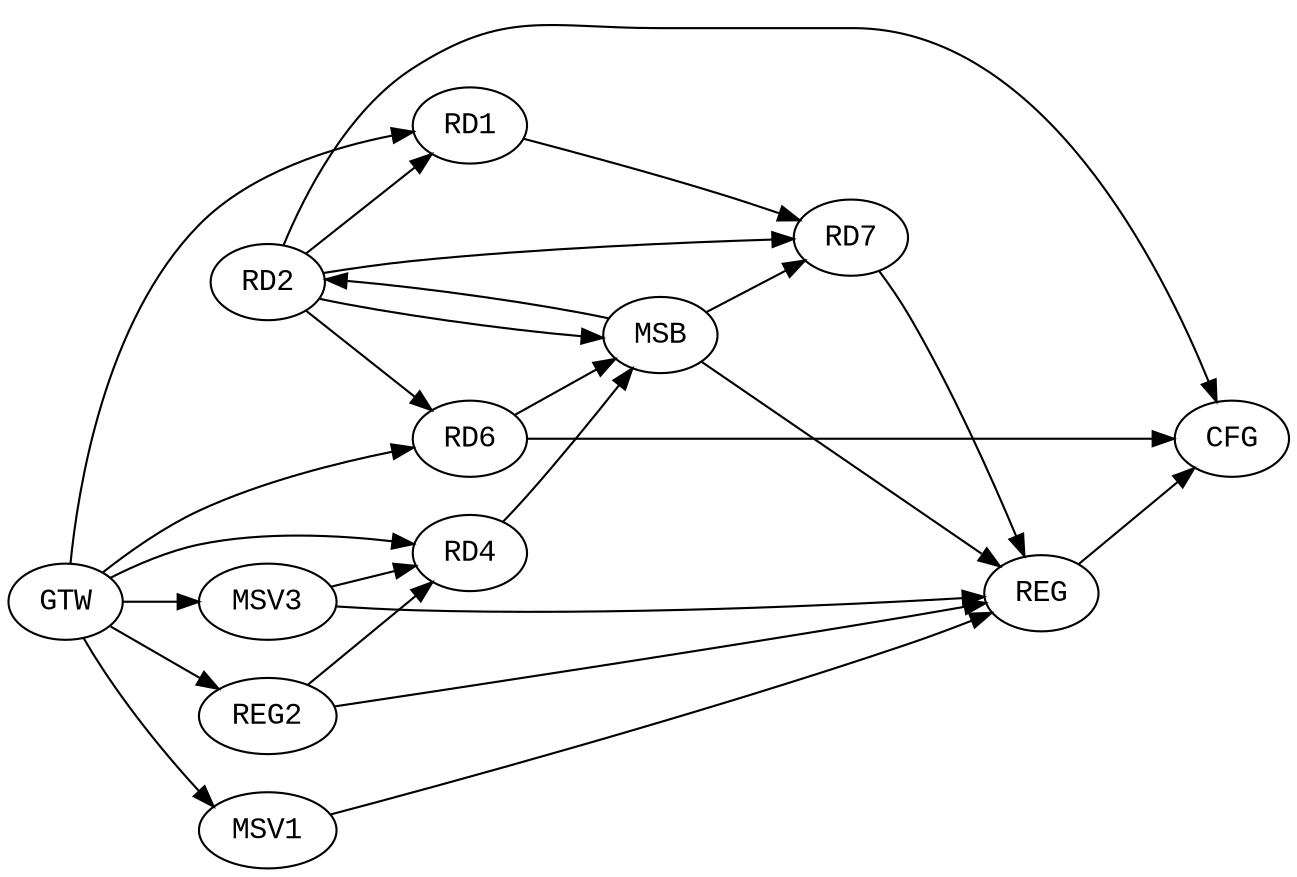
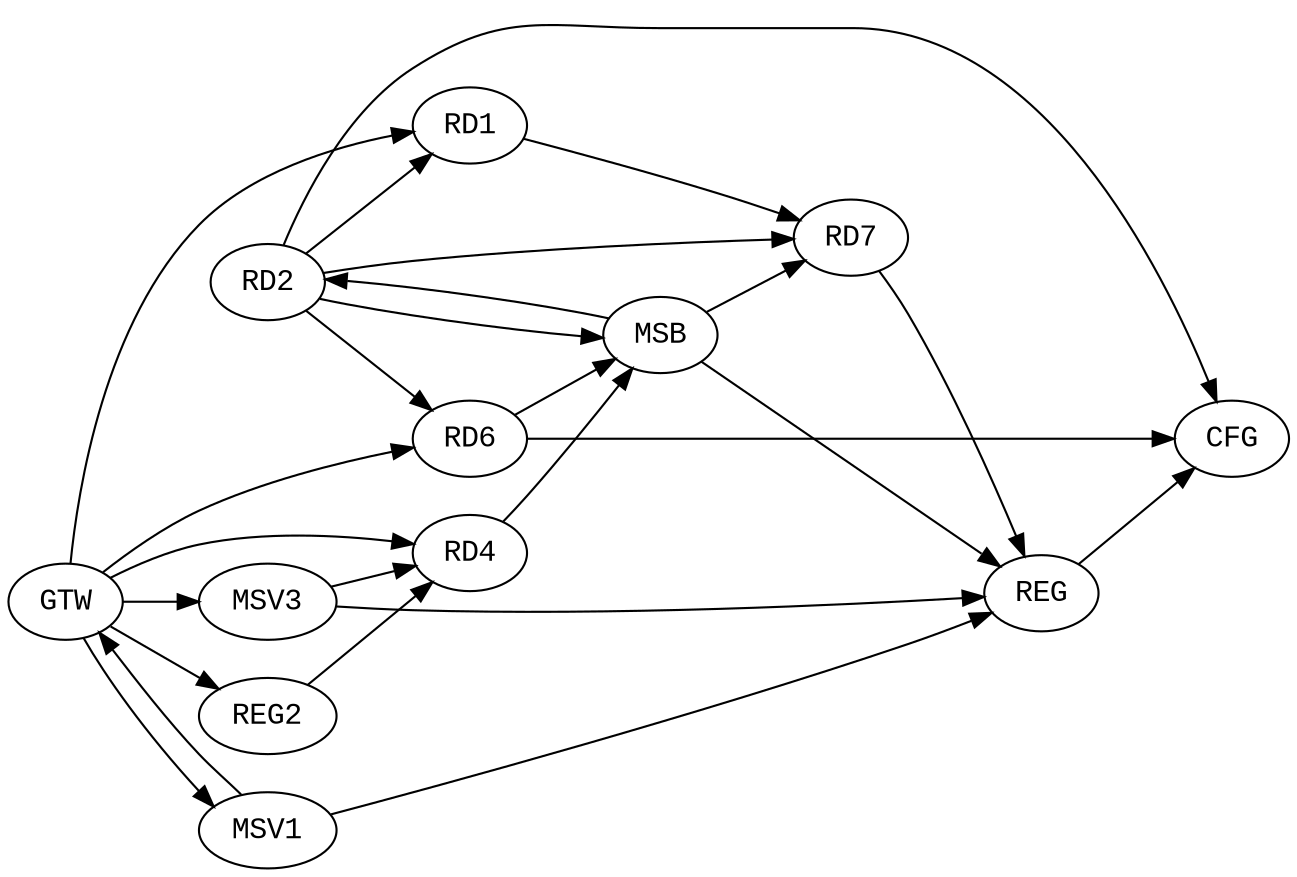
(650, 658) -> none
none -> (173, 725)
